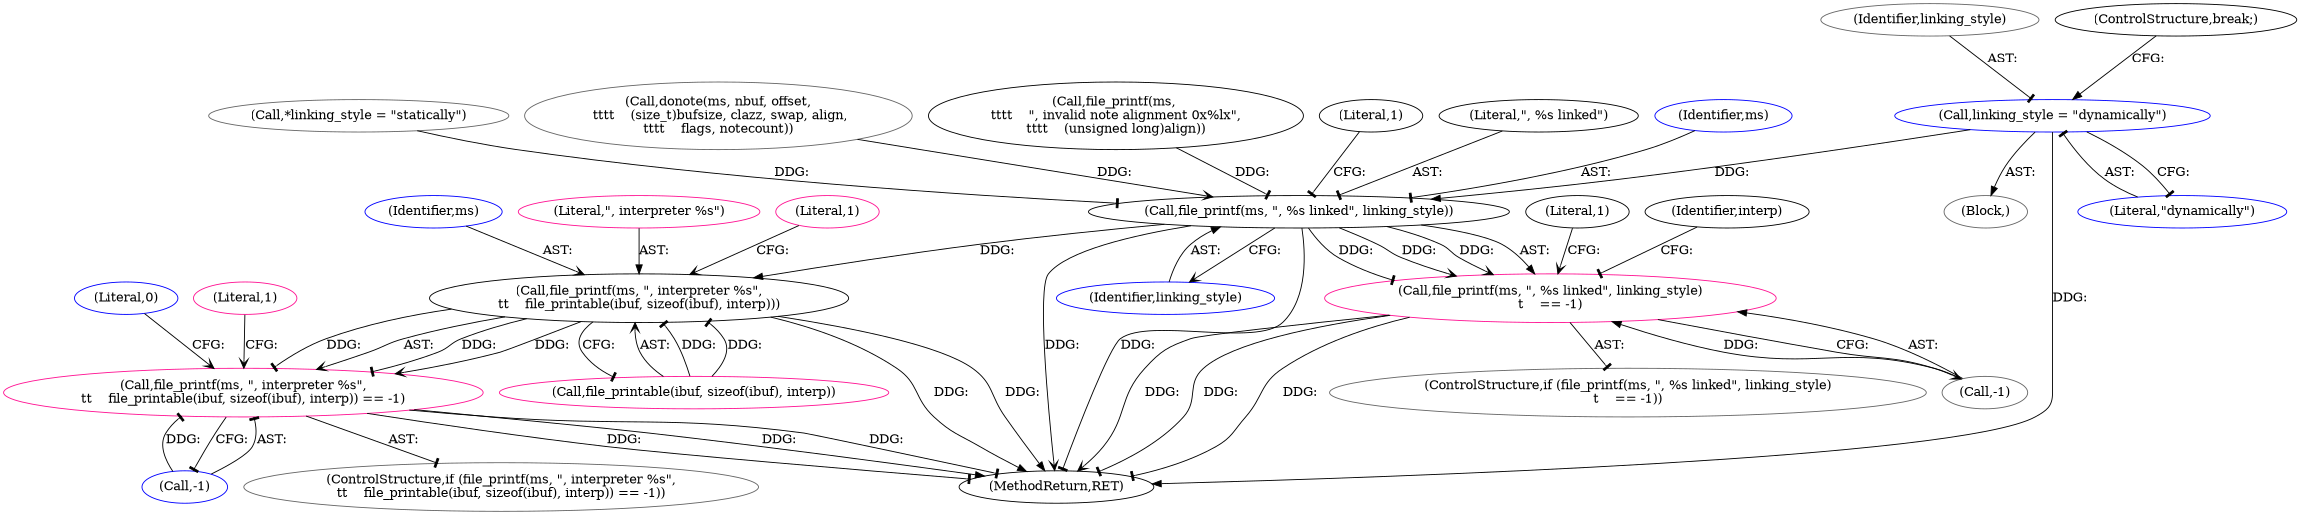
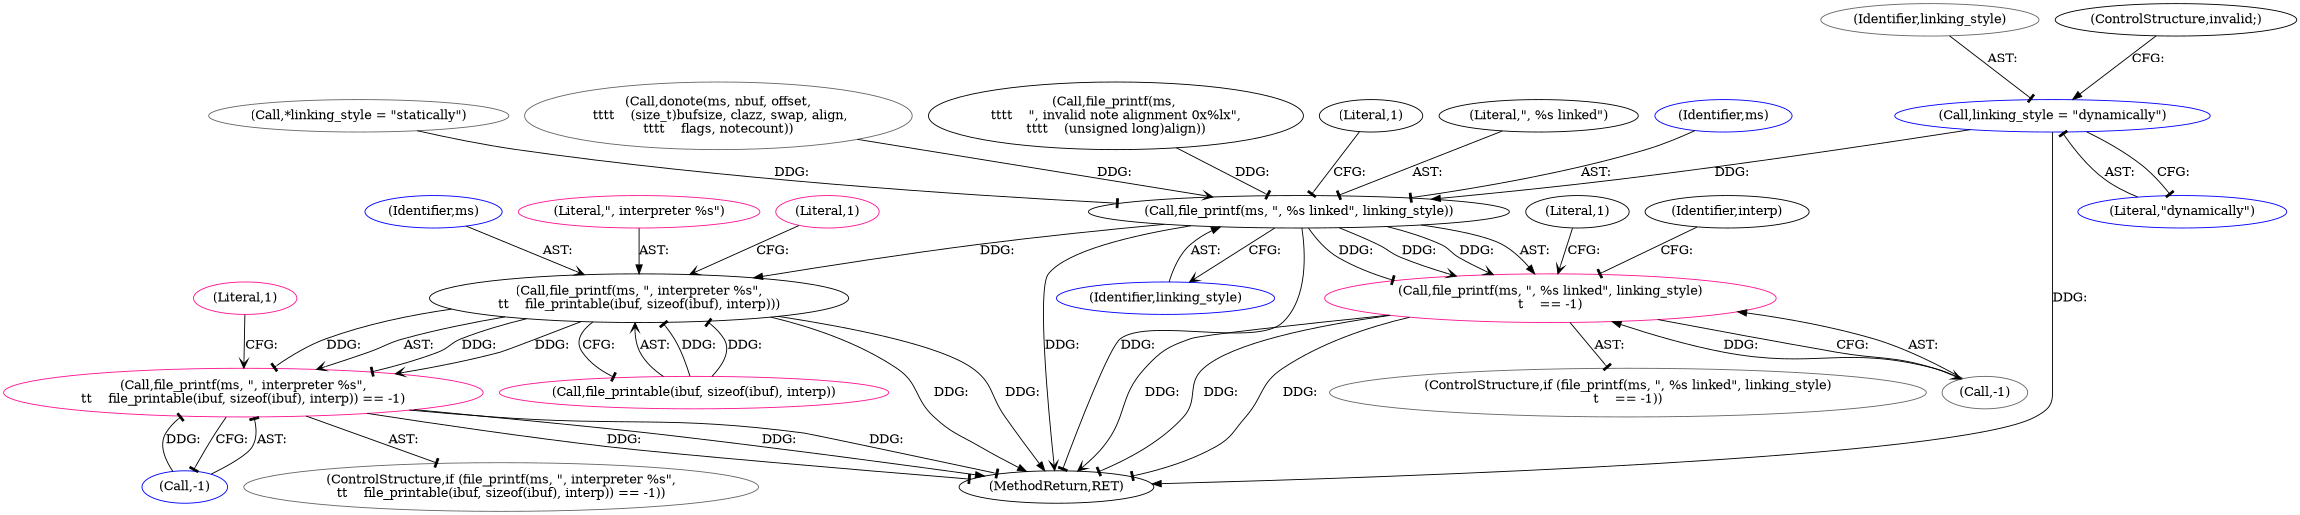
(2176, 20) -> (2176, 20)
(1986, 212) -> none
(126, 298) -> none
